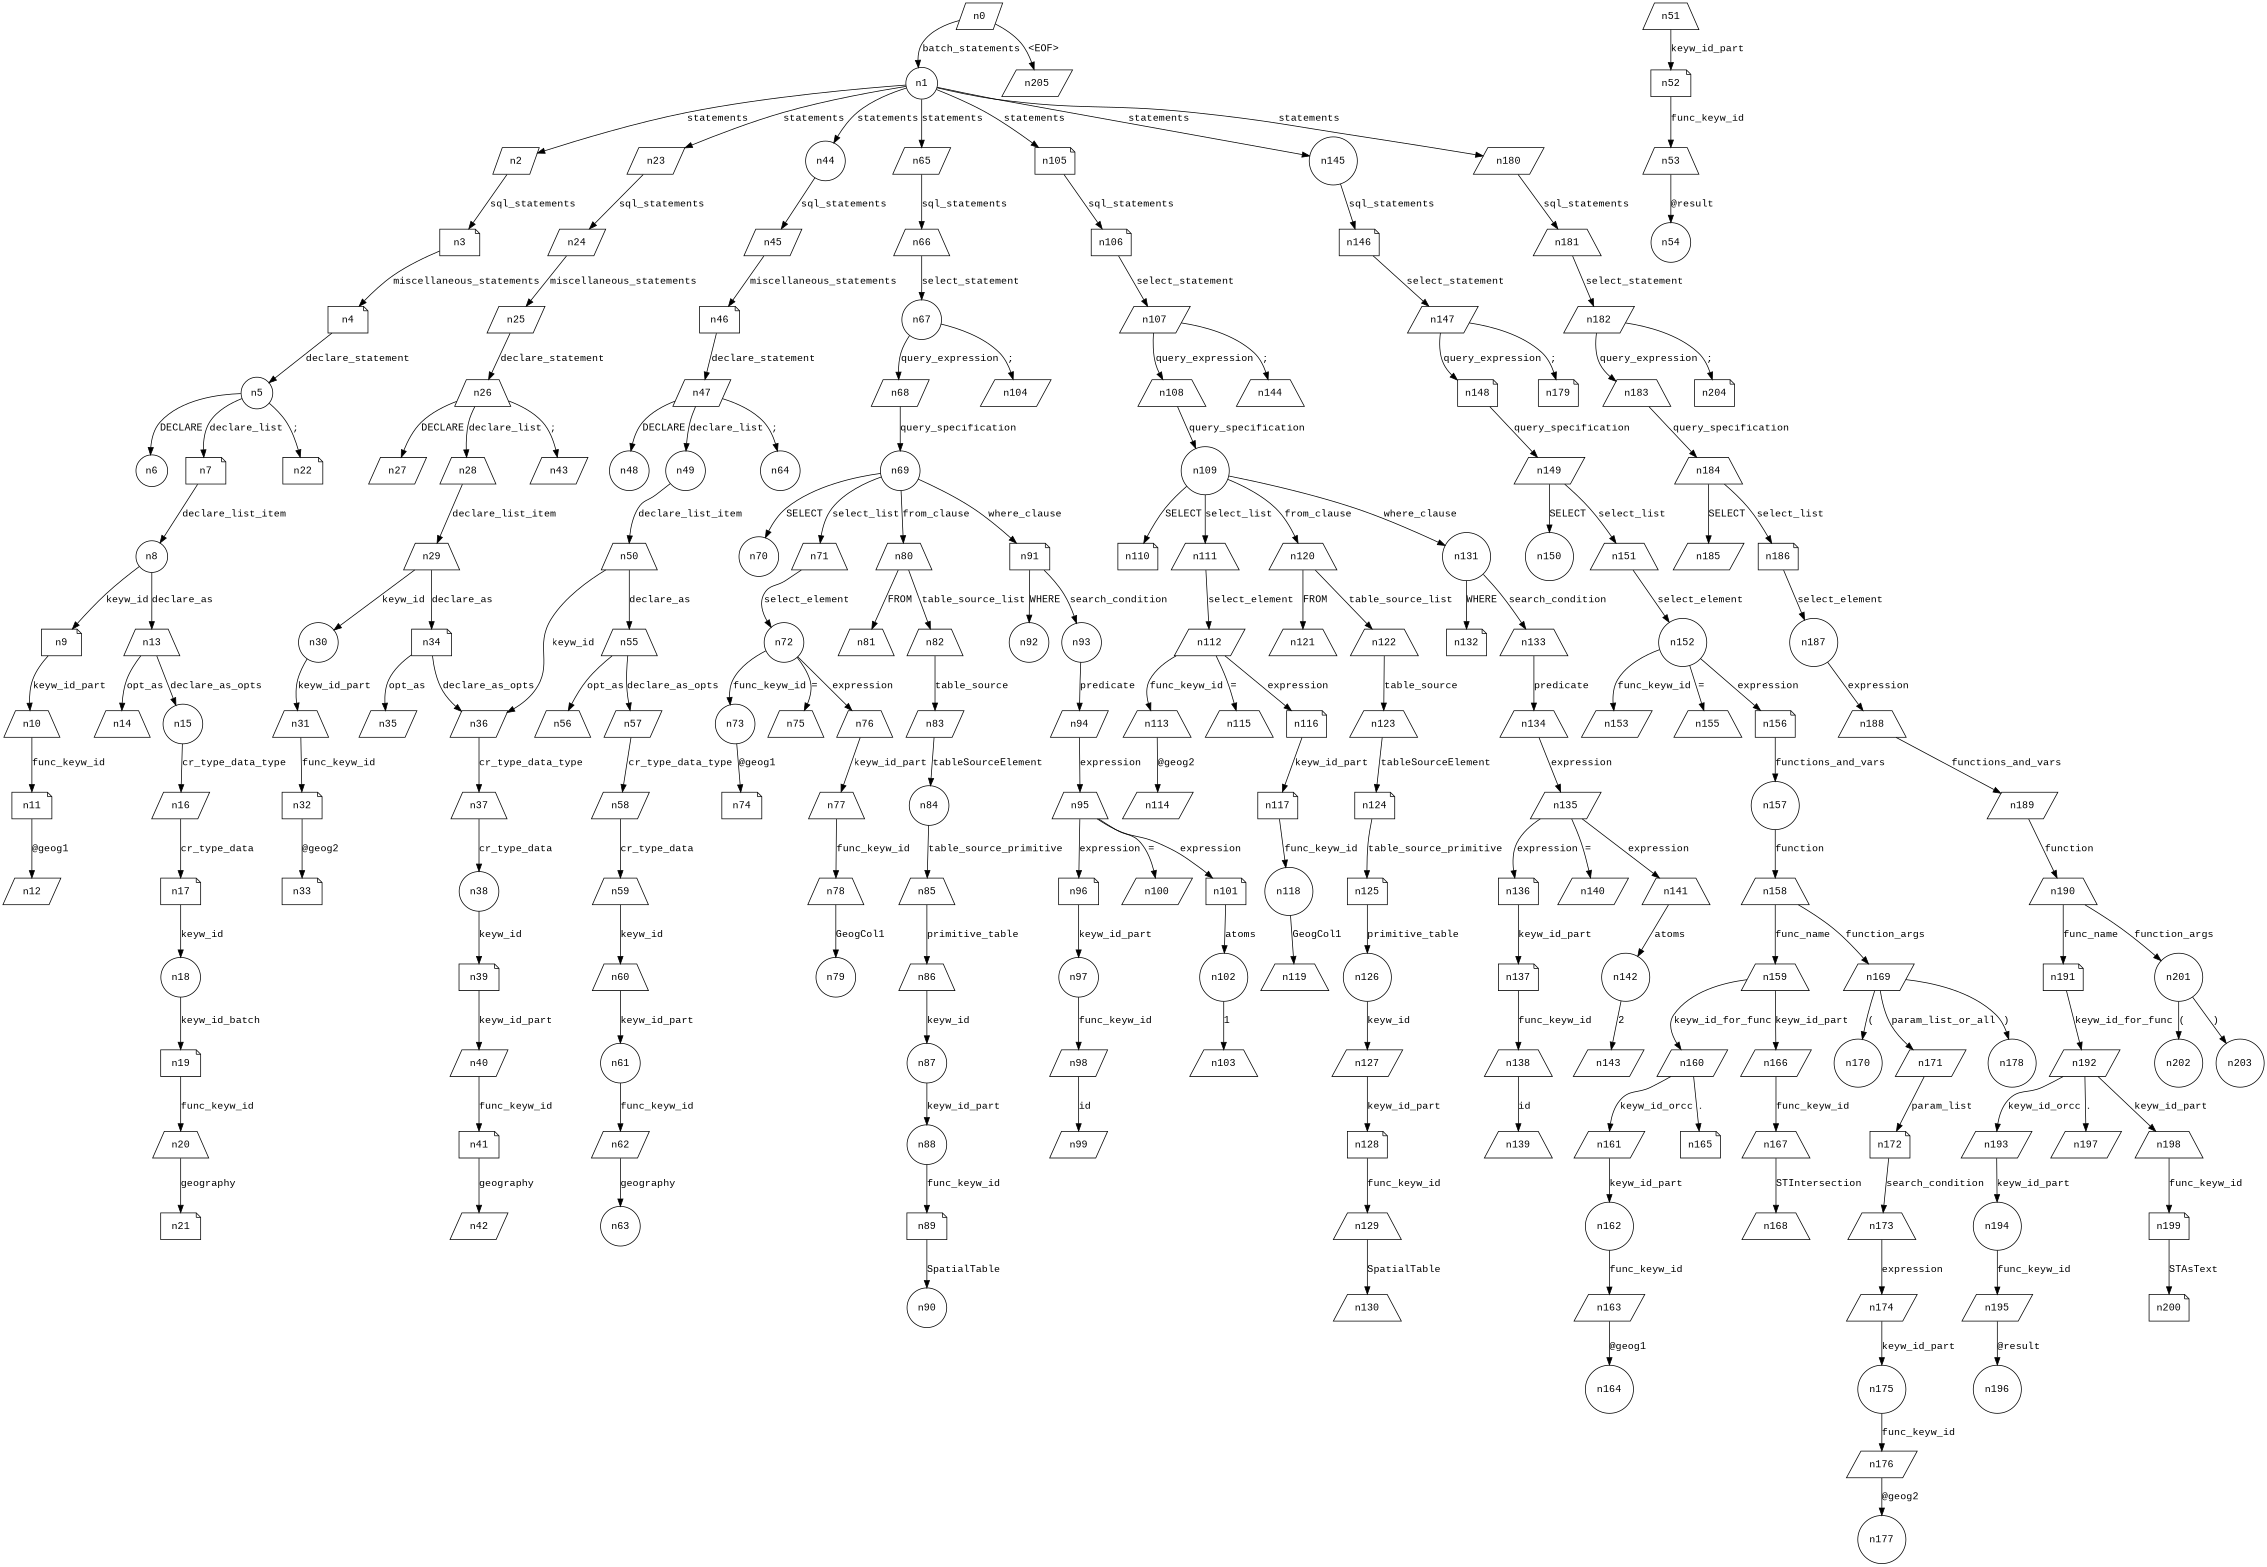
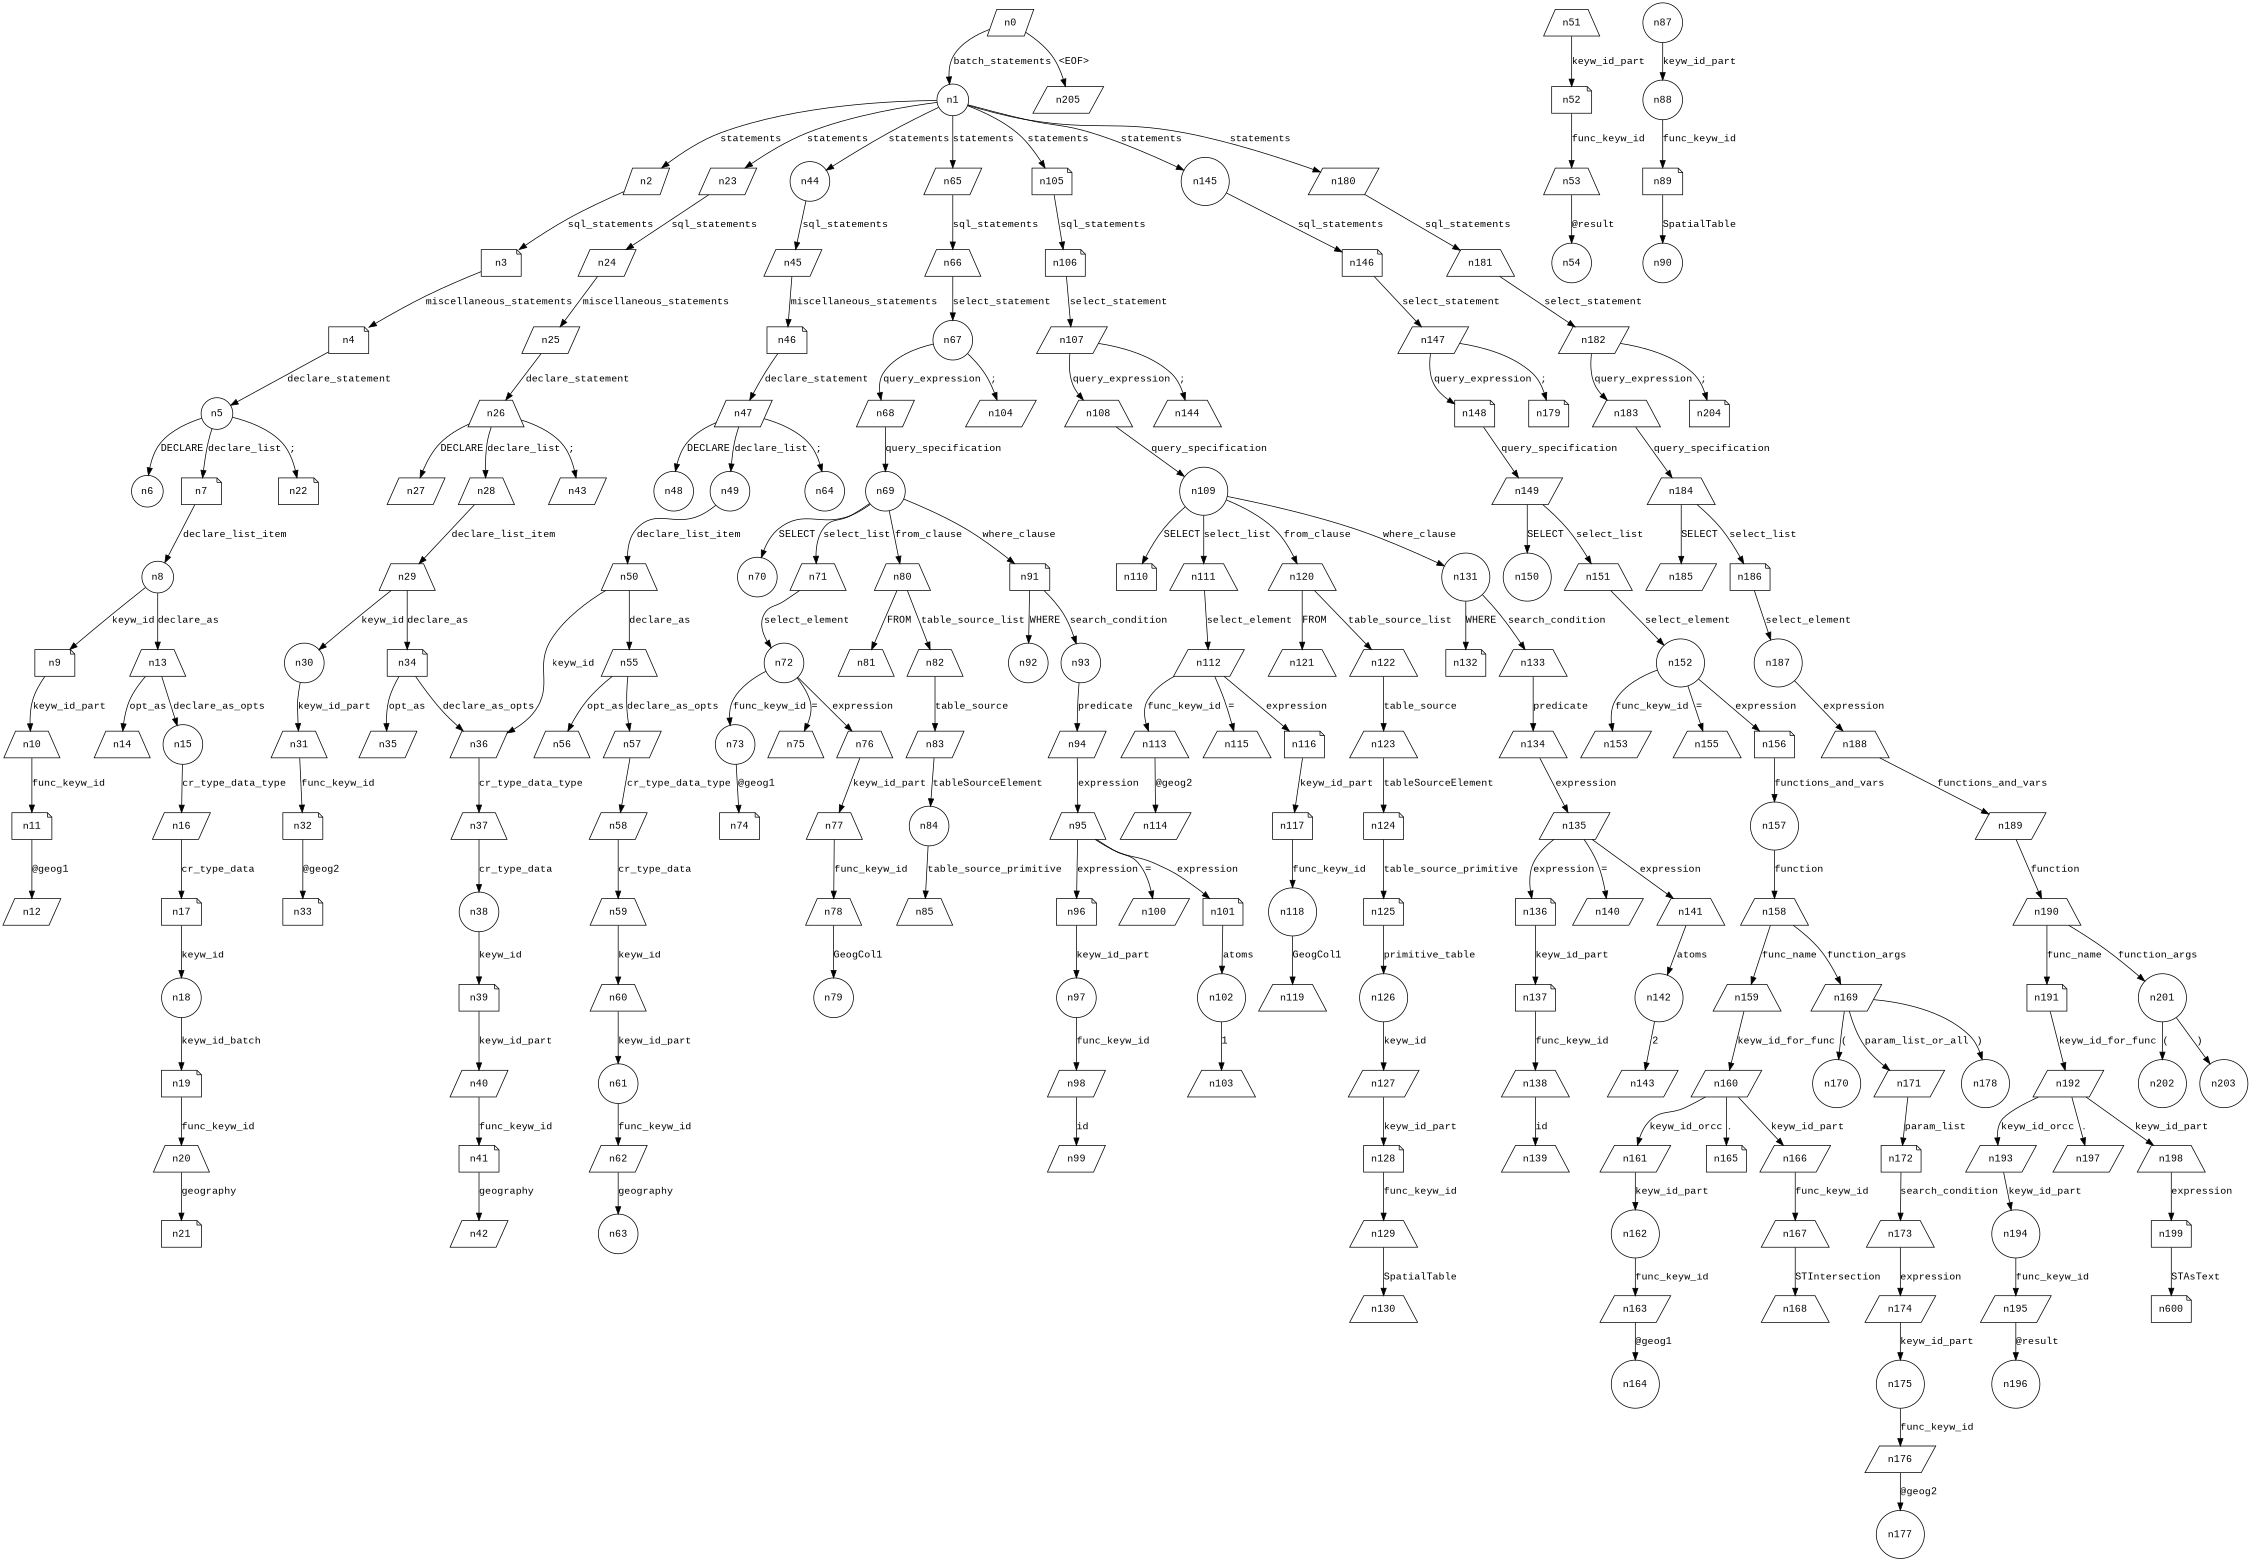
(927, 977) -> none
(1776, 1017) -> (1758, 1118)
(2206, 1183) -> (2202, 1191)
(2169, 1308) -> (2171, 1309)
